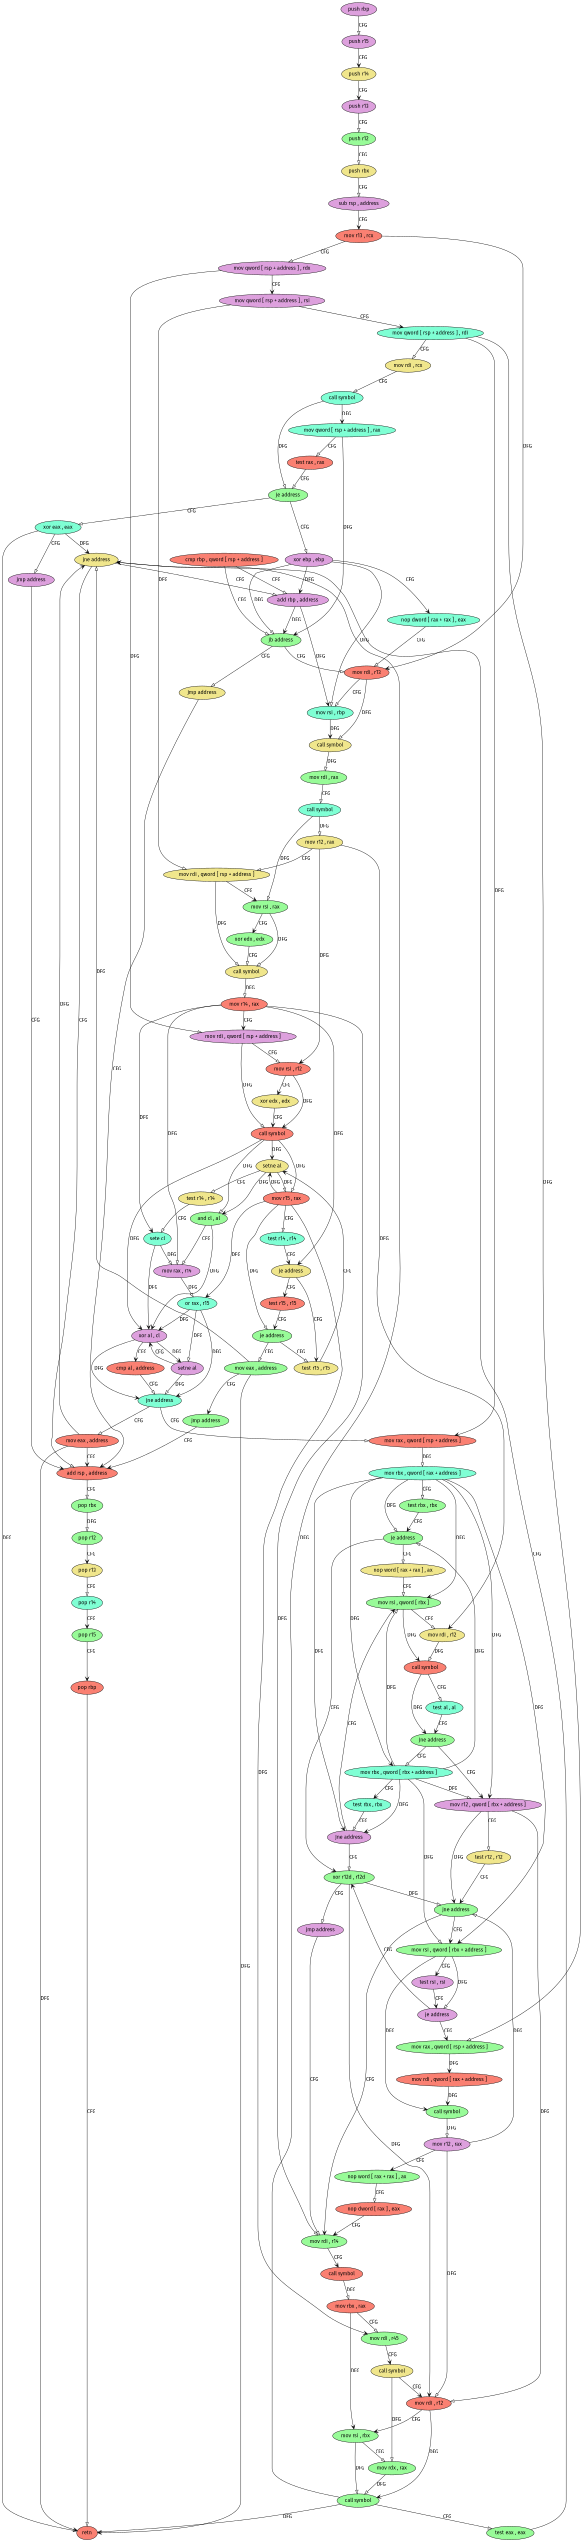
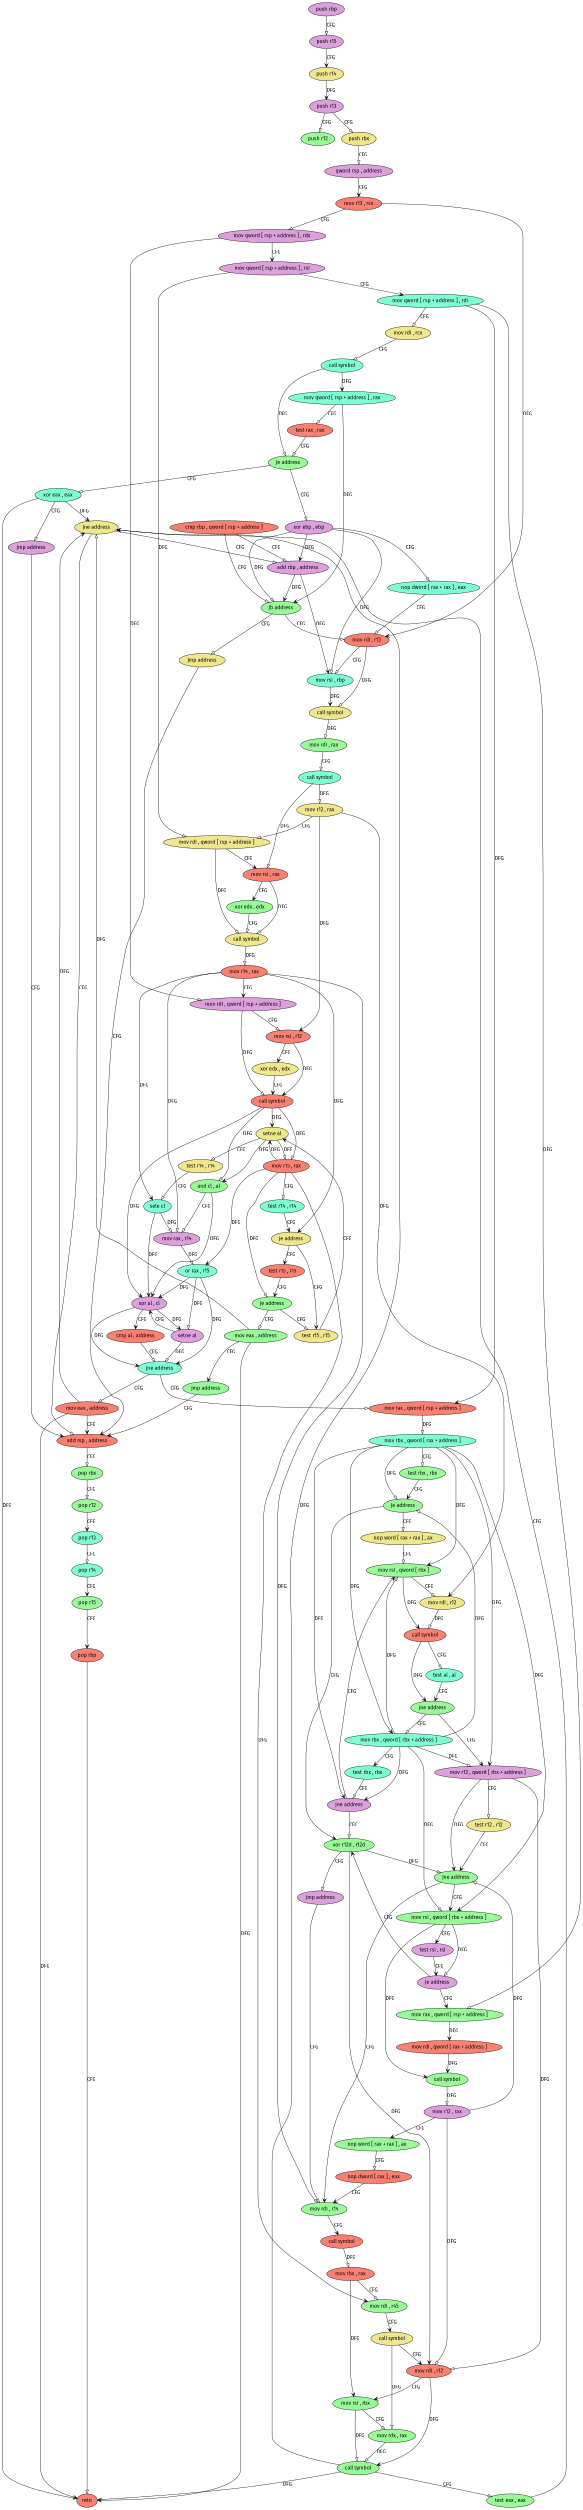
(363, 90) -> (331, 90)
(359, 153) -> (341, 121)
(359, 204) -> (359, 171)
(387, 573) -> (387, 541)
(265, 907) -> (265, 875)
(92, 1522) -> (92, 1489)
(87, 1570) -> (87, 1538)
